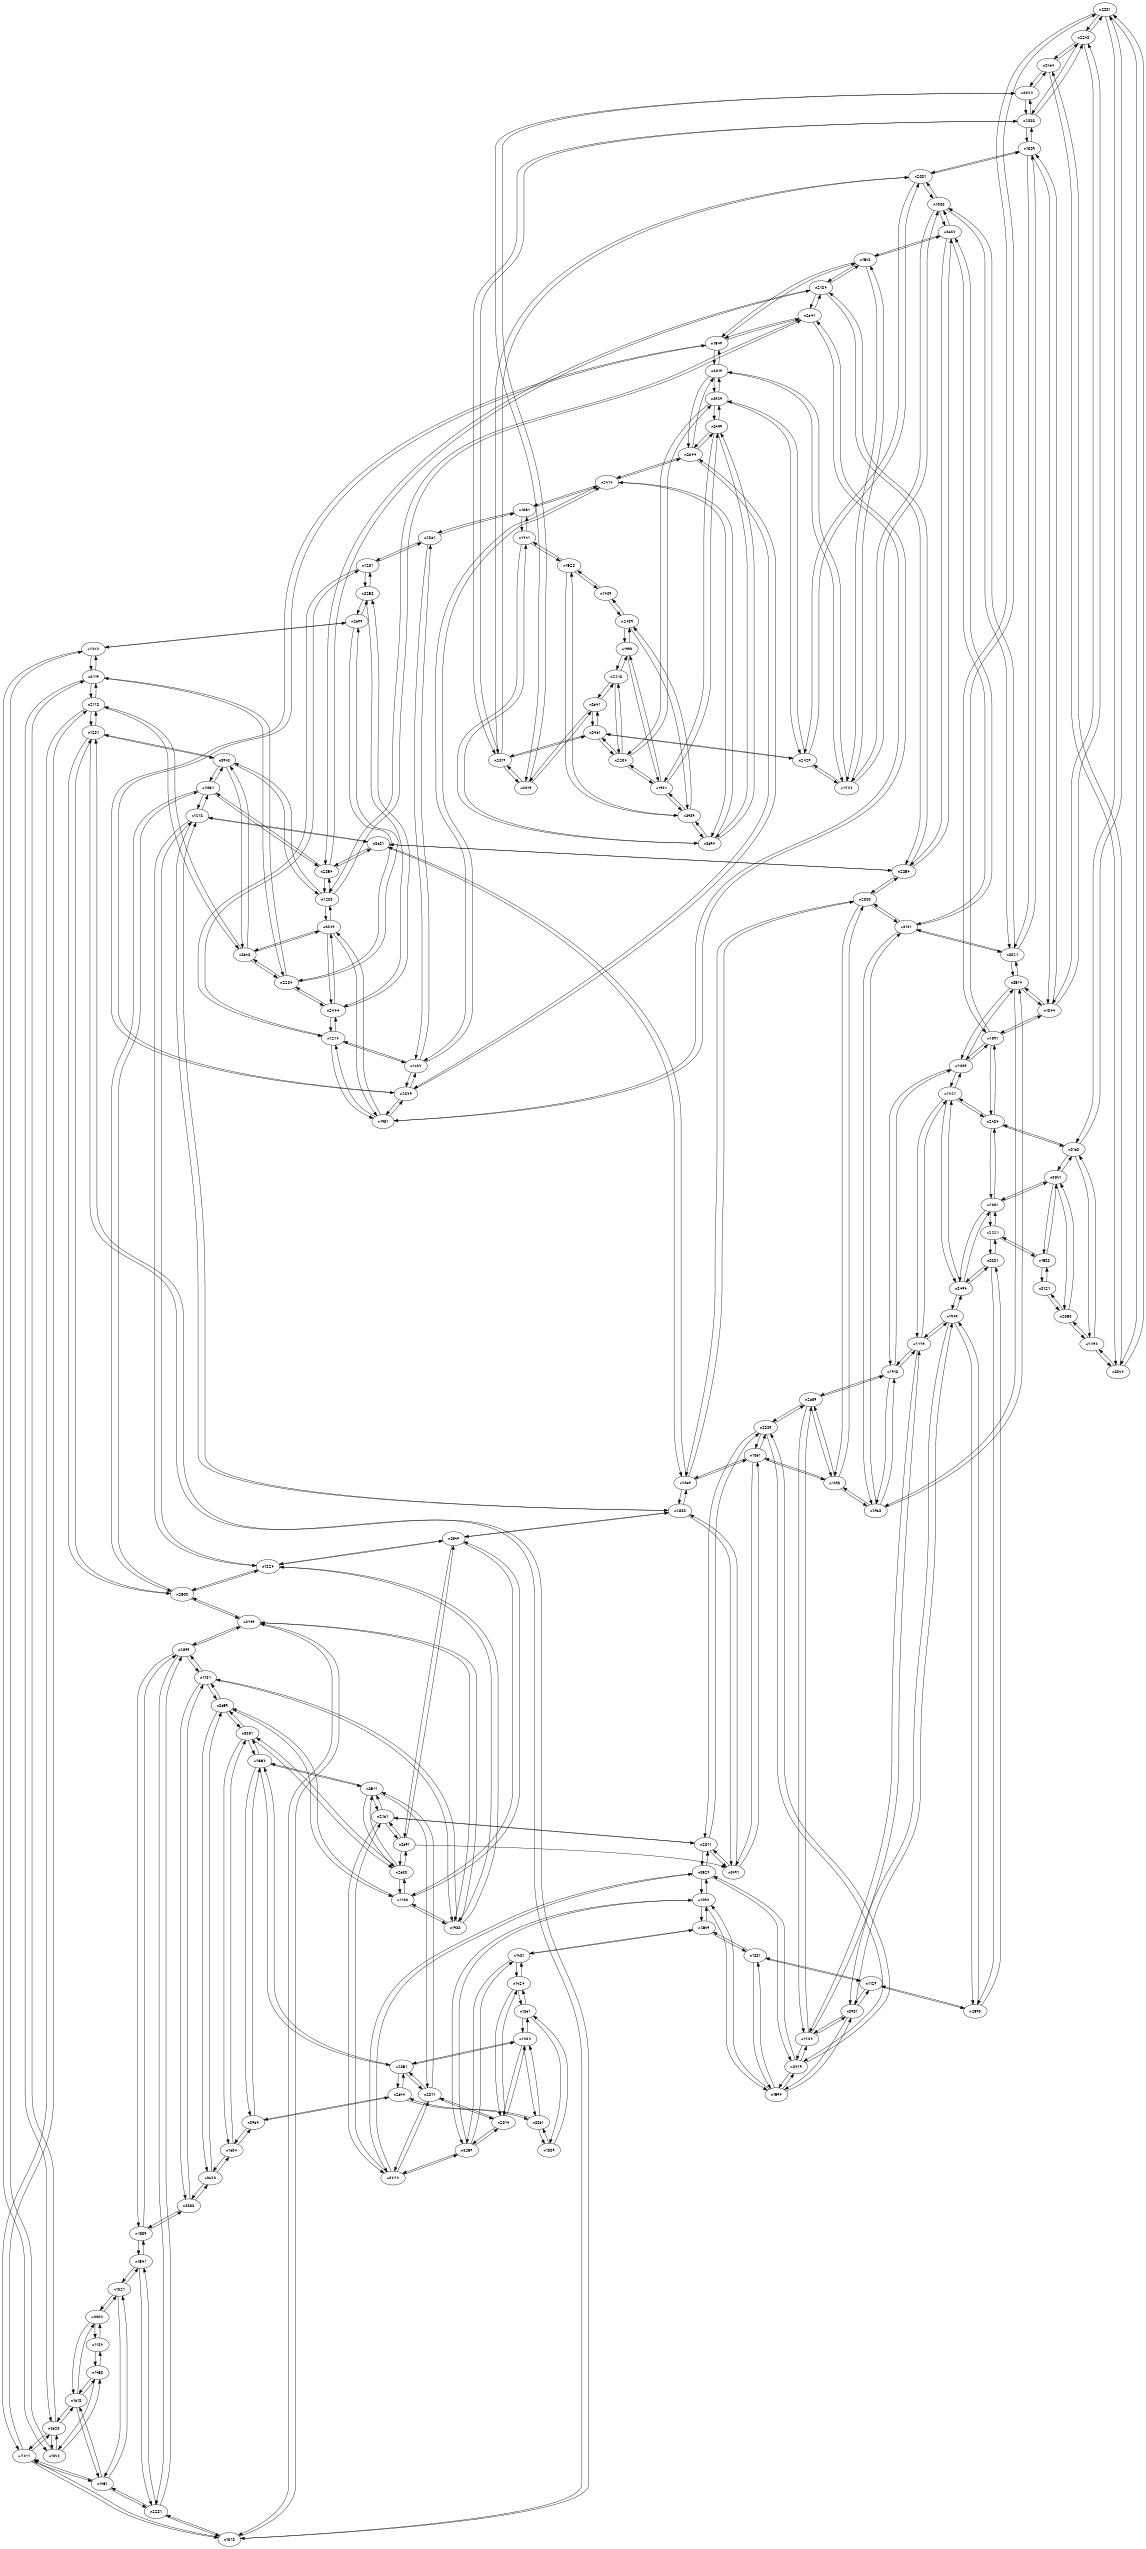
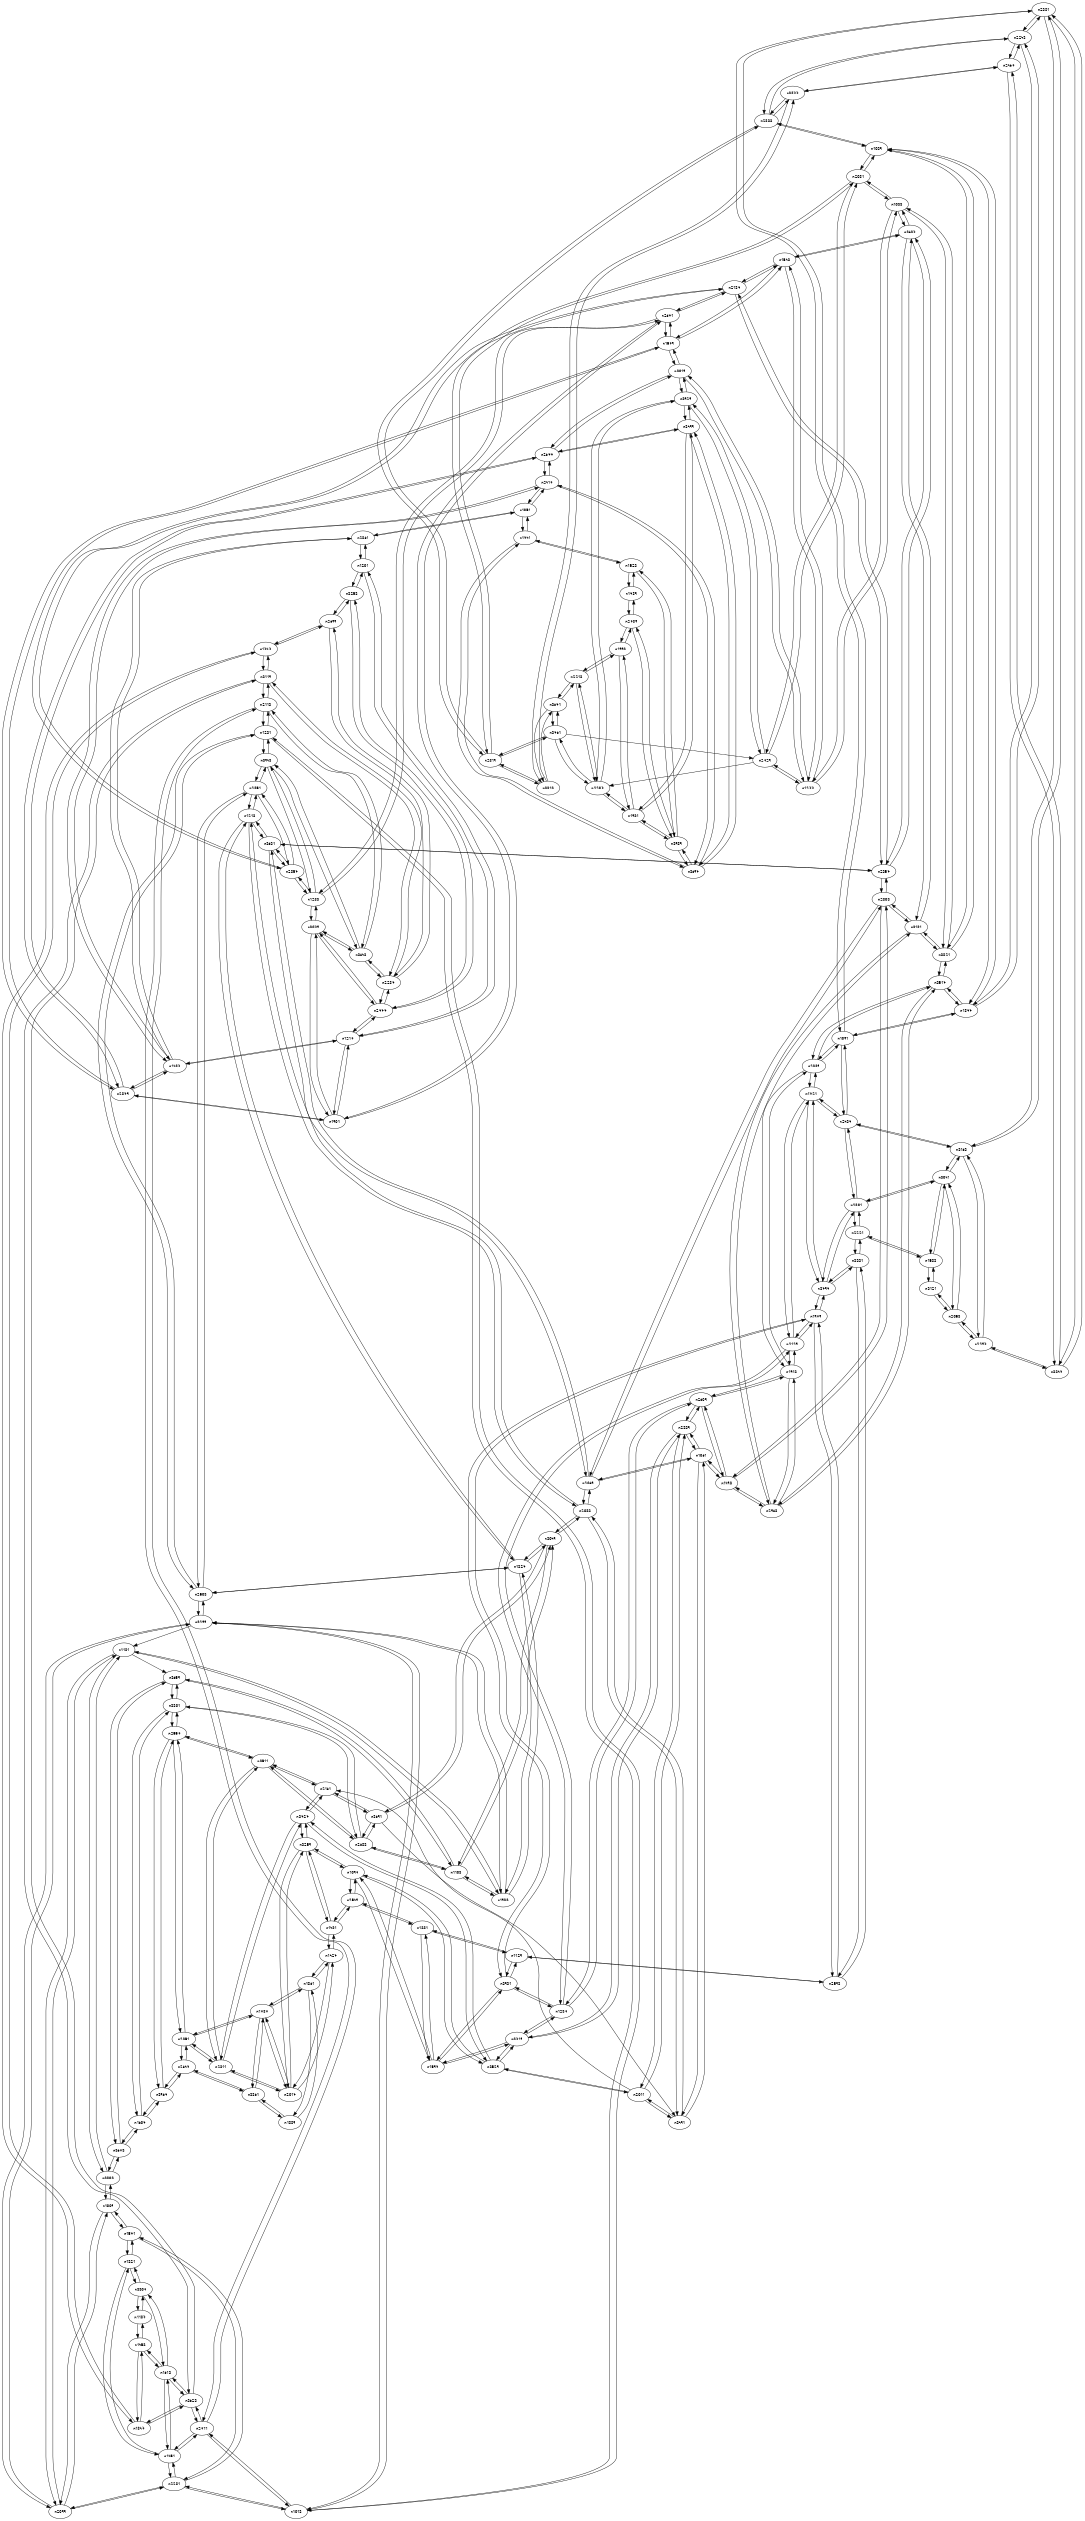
(702, 746) -> (683, 774)
(526, 788) -> (548, 788)
(217, 1693) -> (164, 1635)
(542, 1831) -> none
